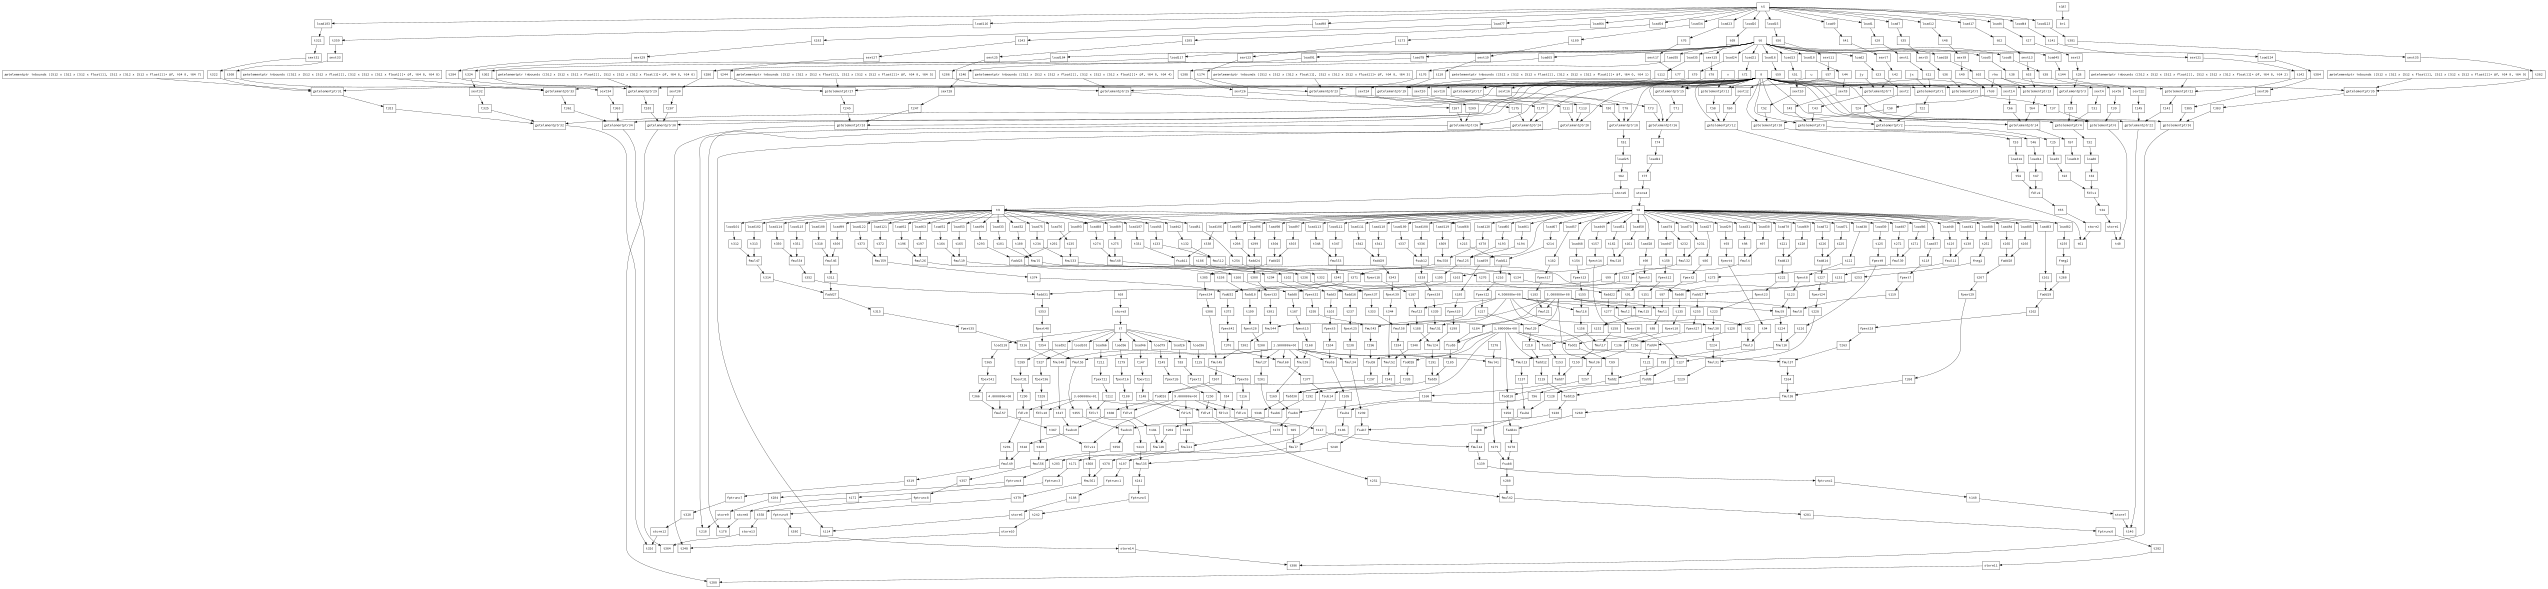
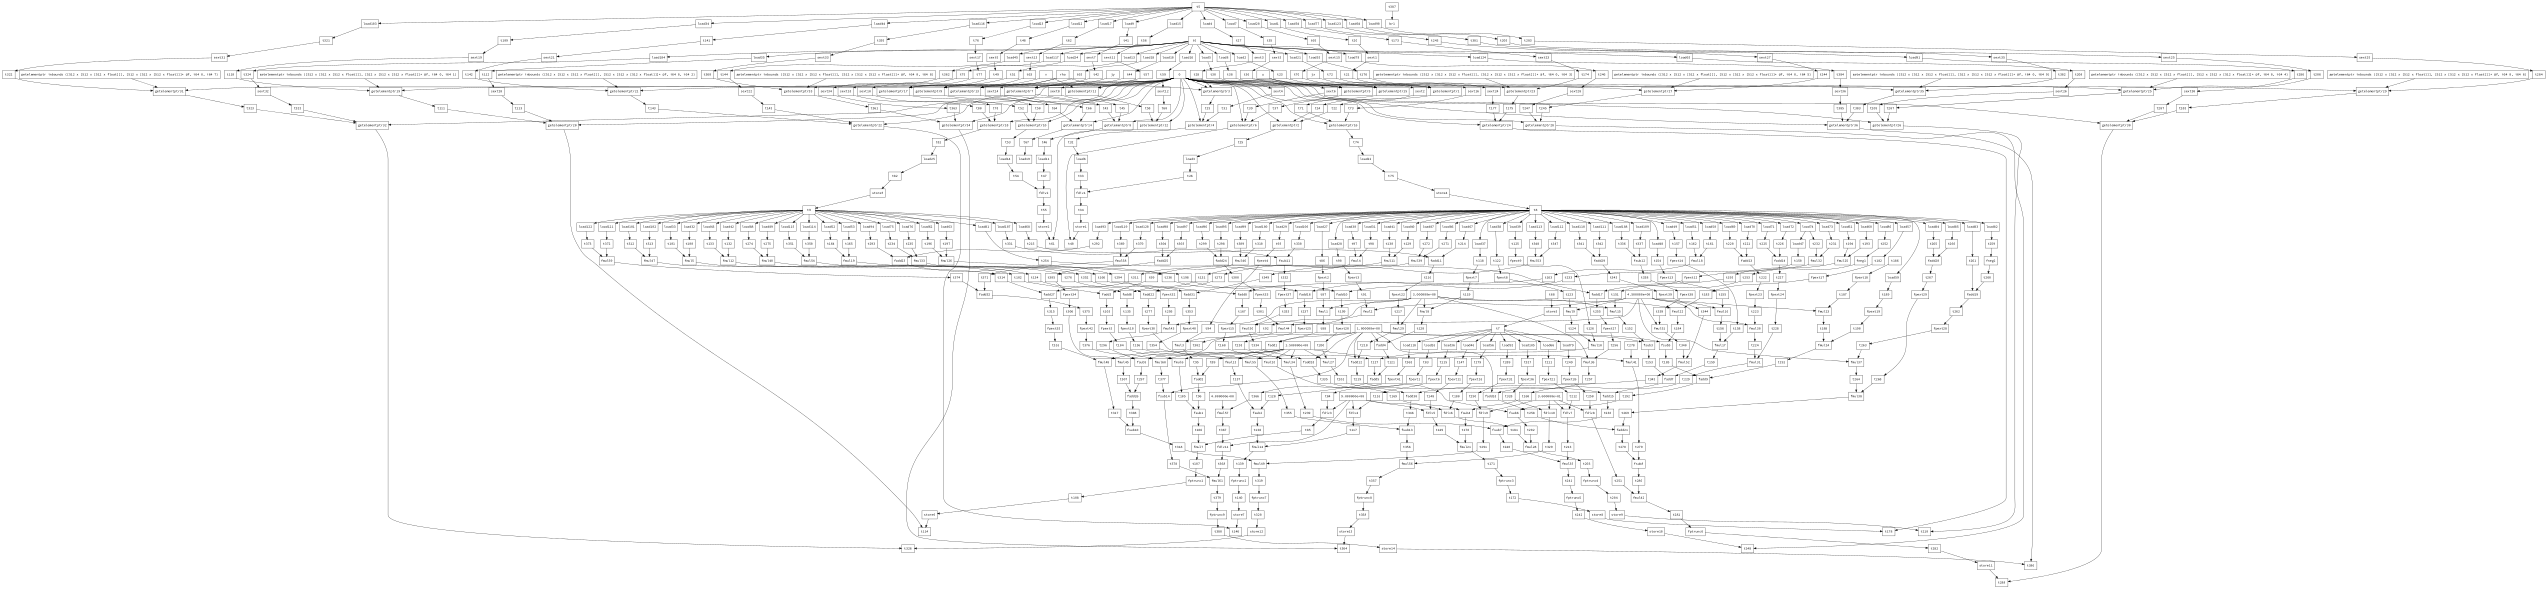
(1991, 92) -> (929, 92)
none -> (1400, 213)
